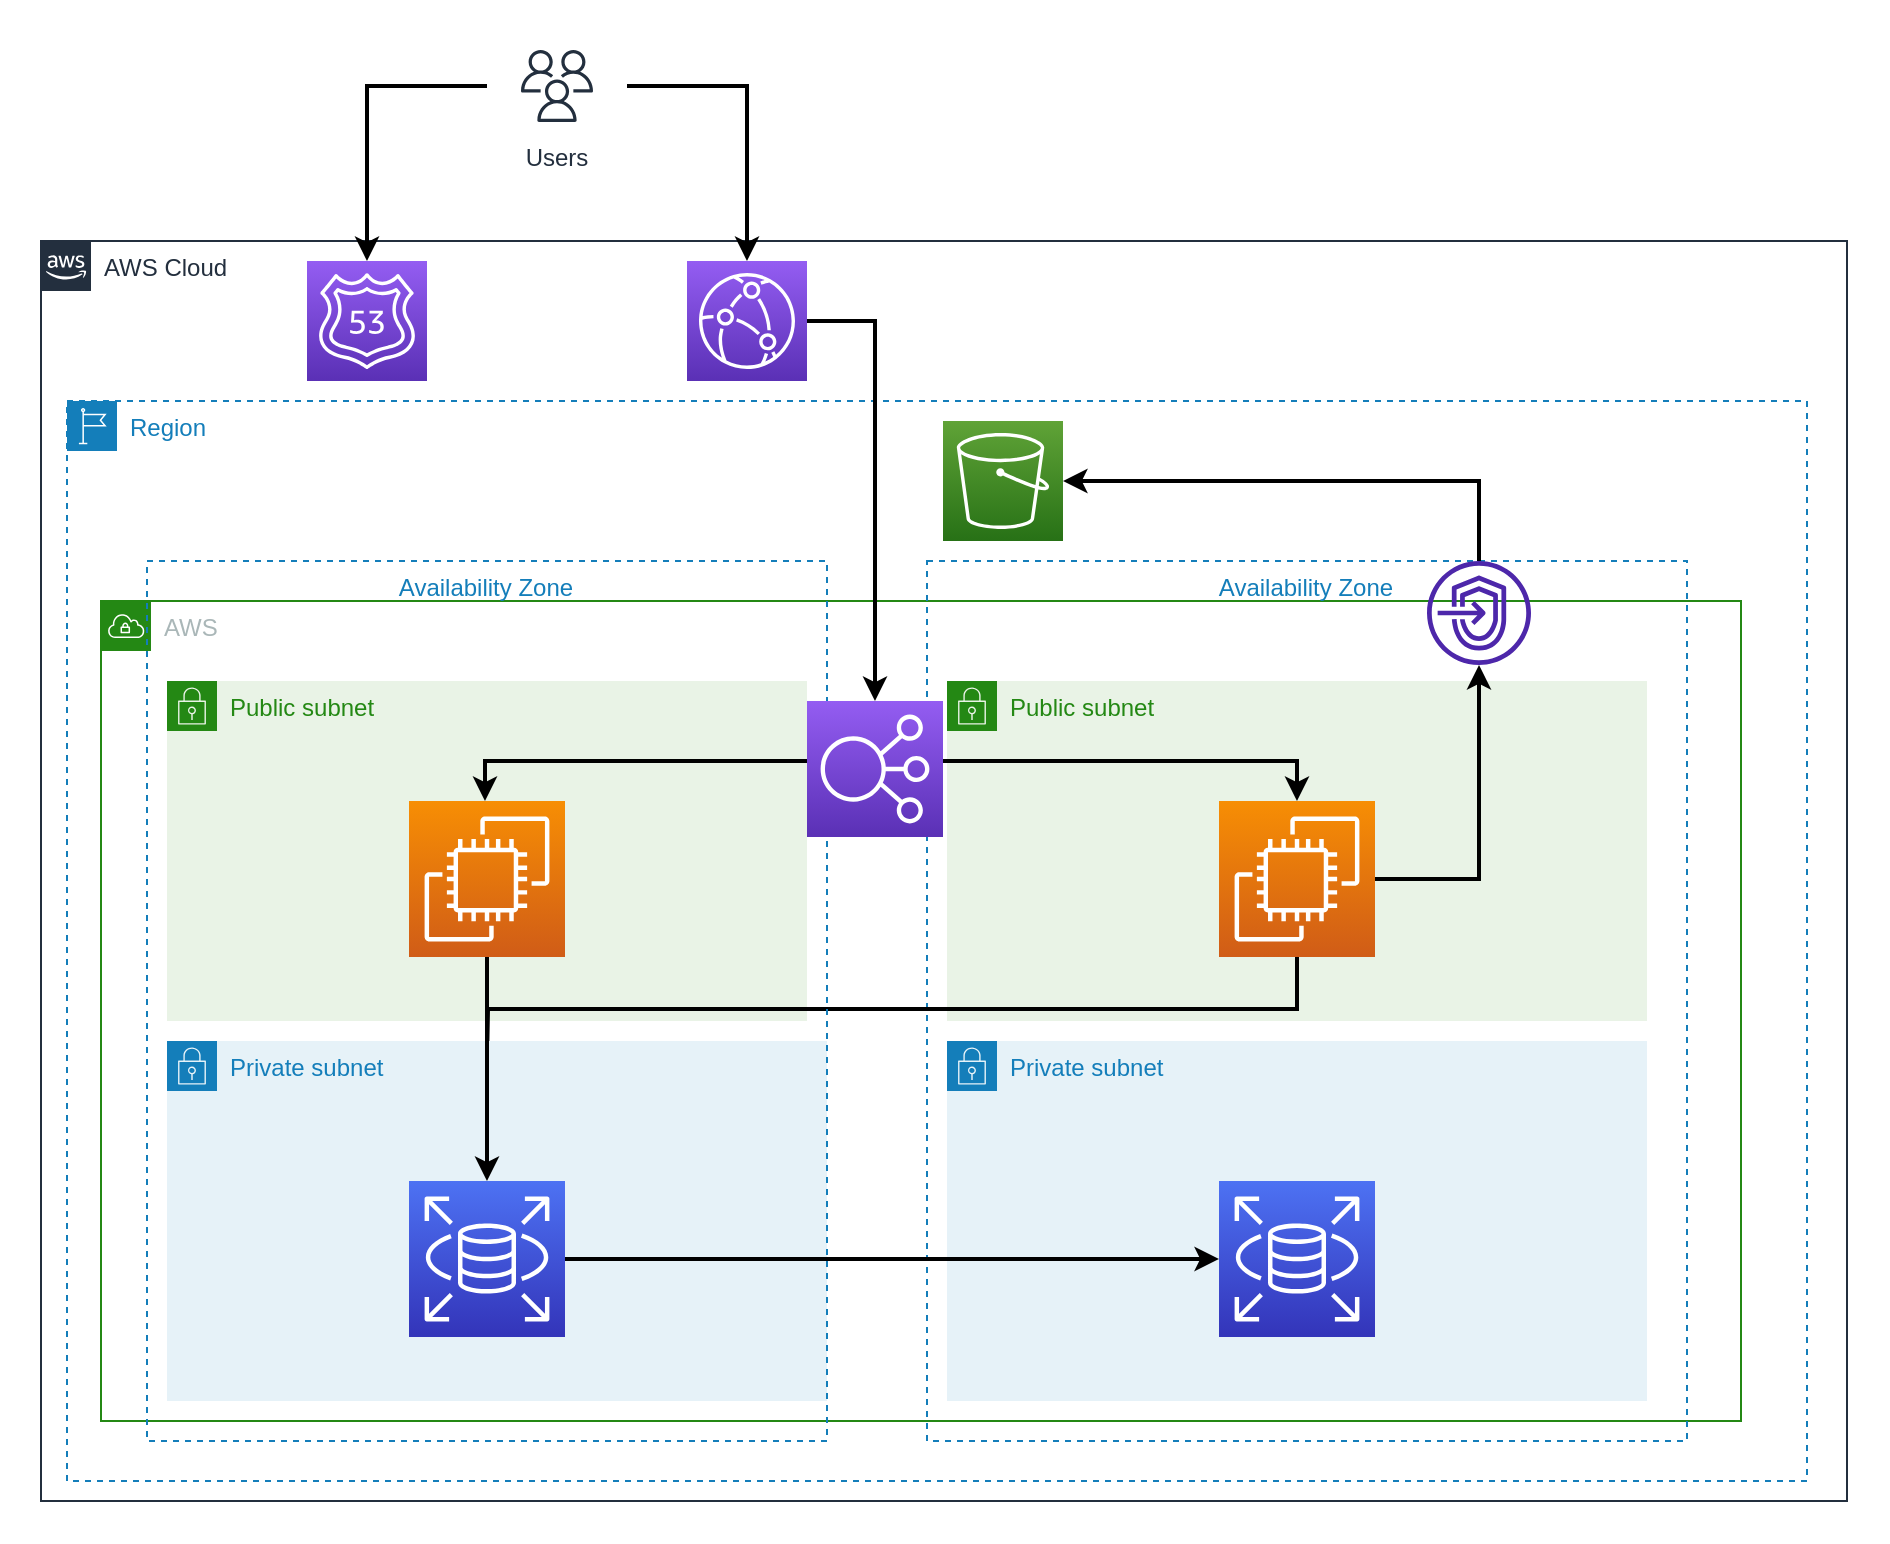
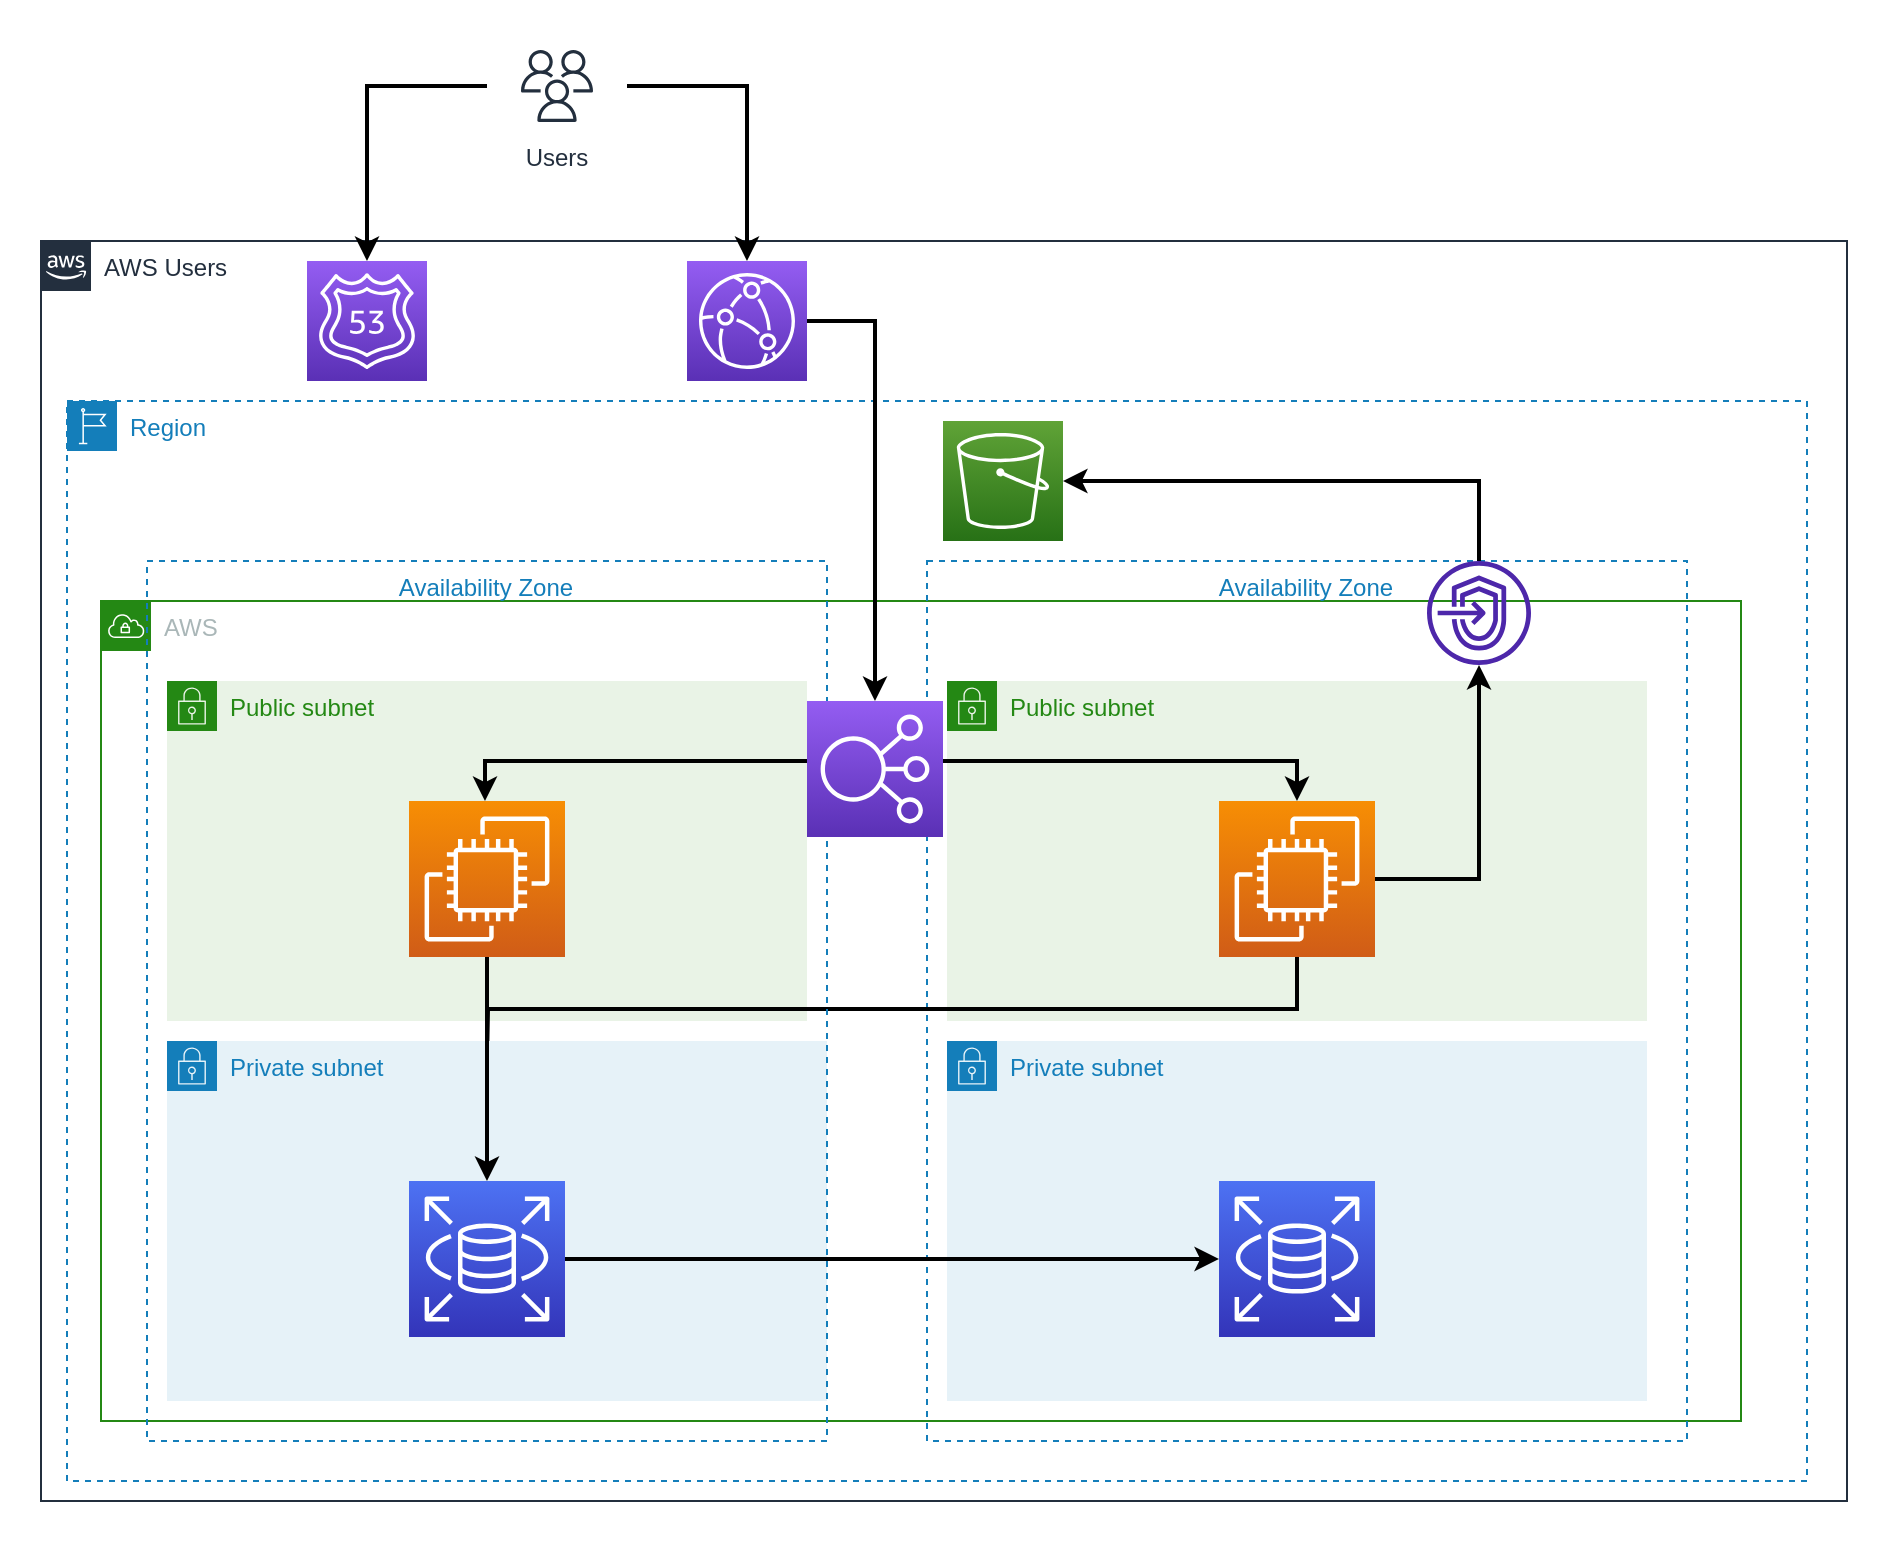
(159, 269) -> (162, 269)
